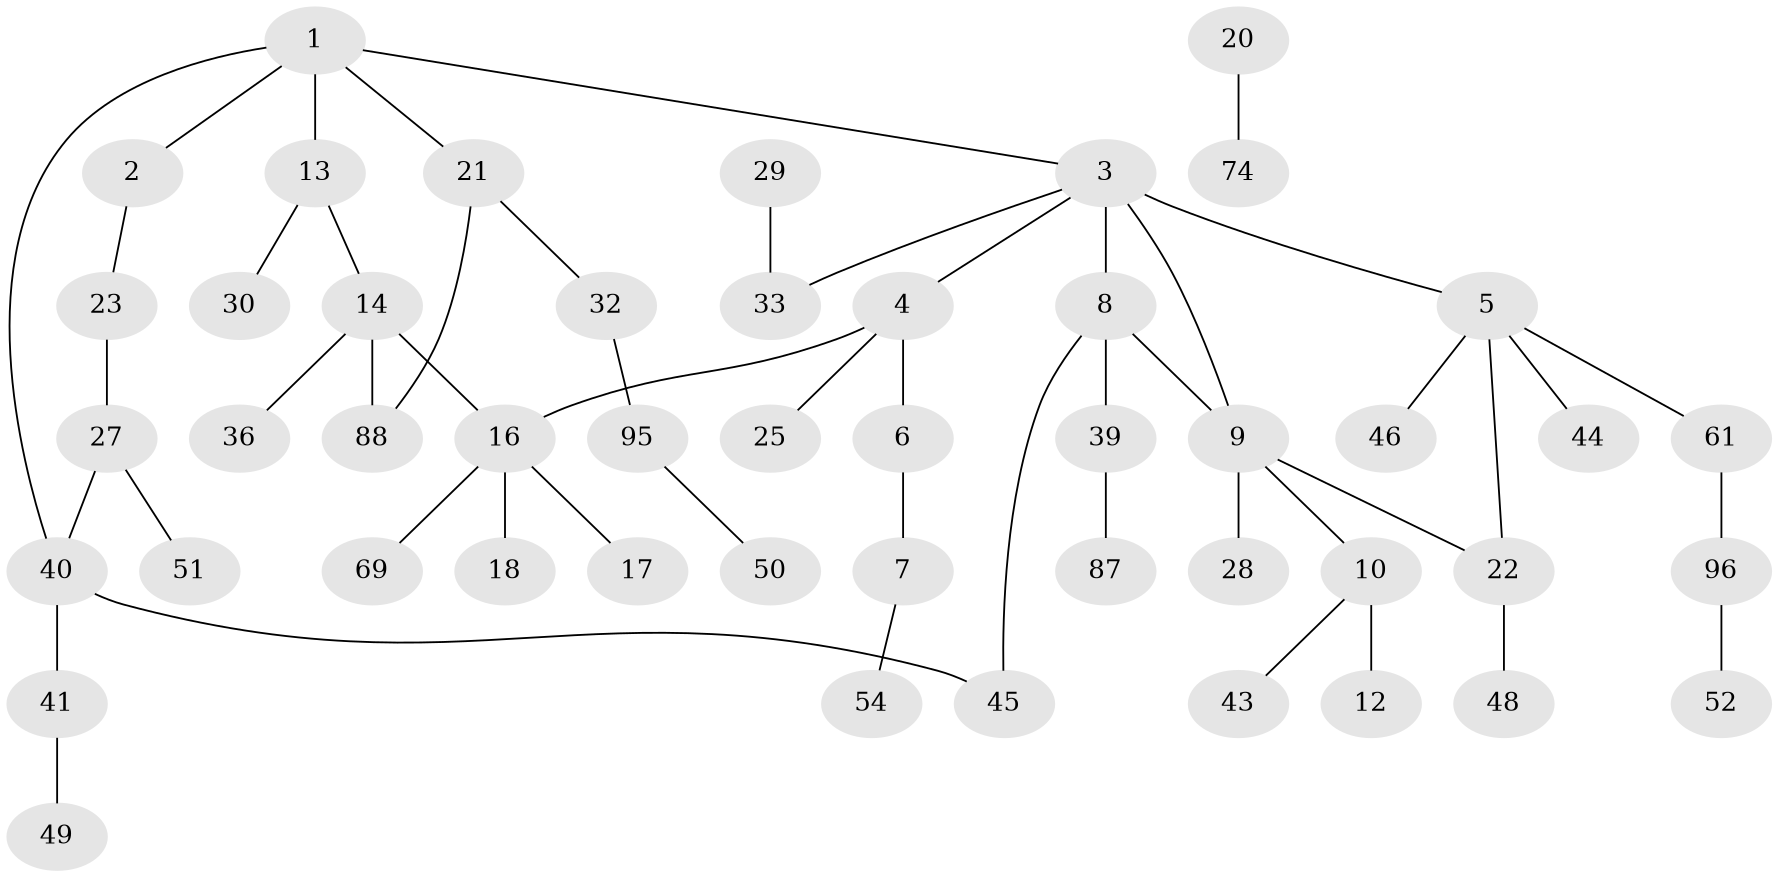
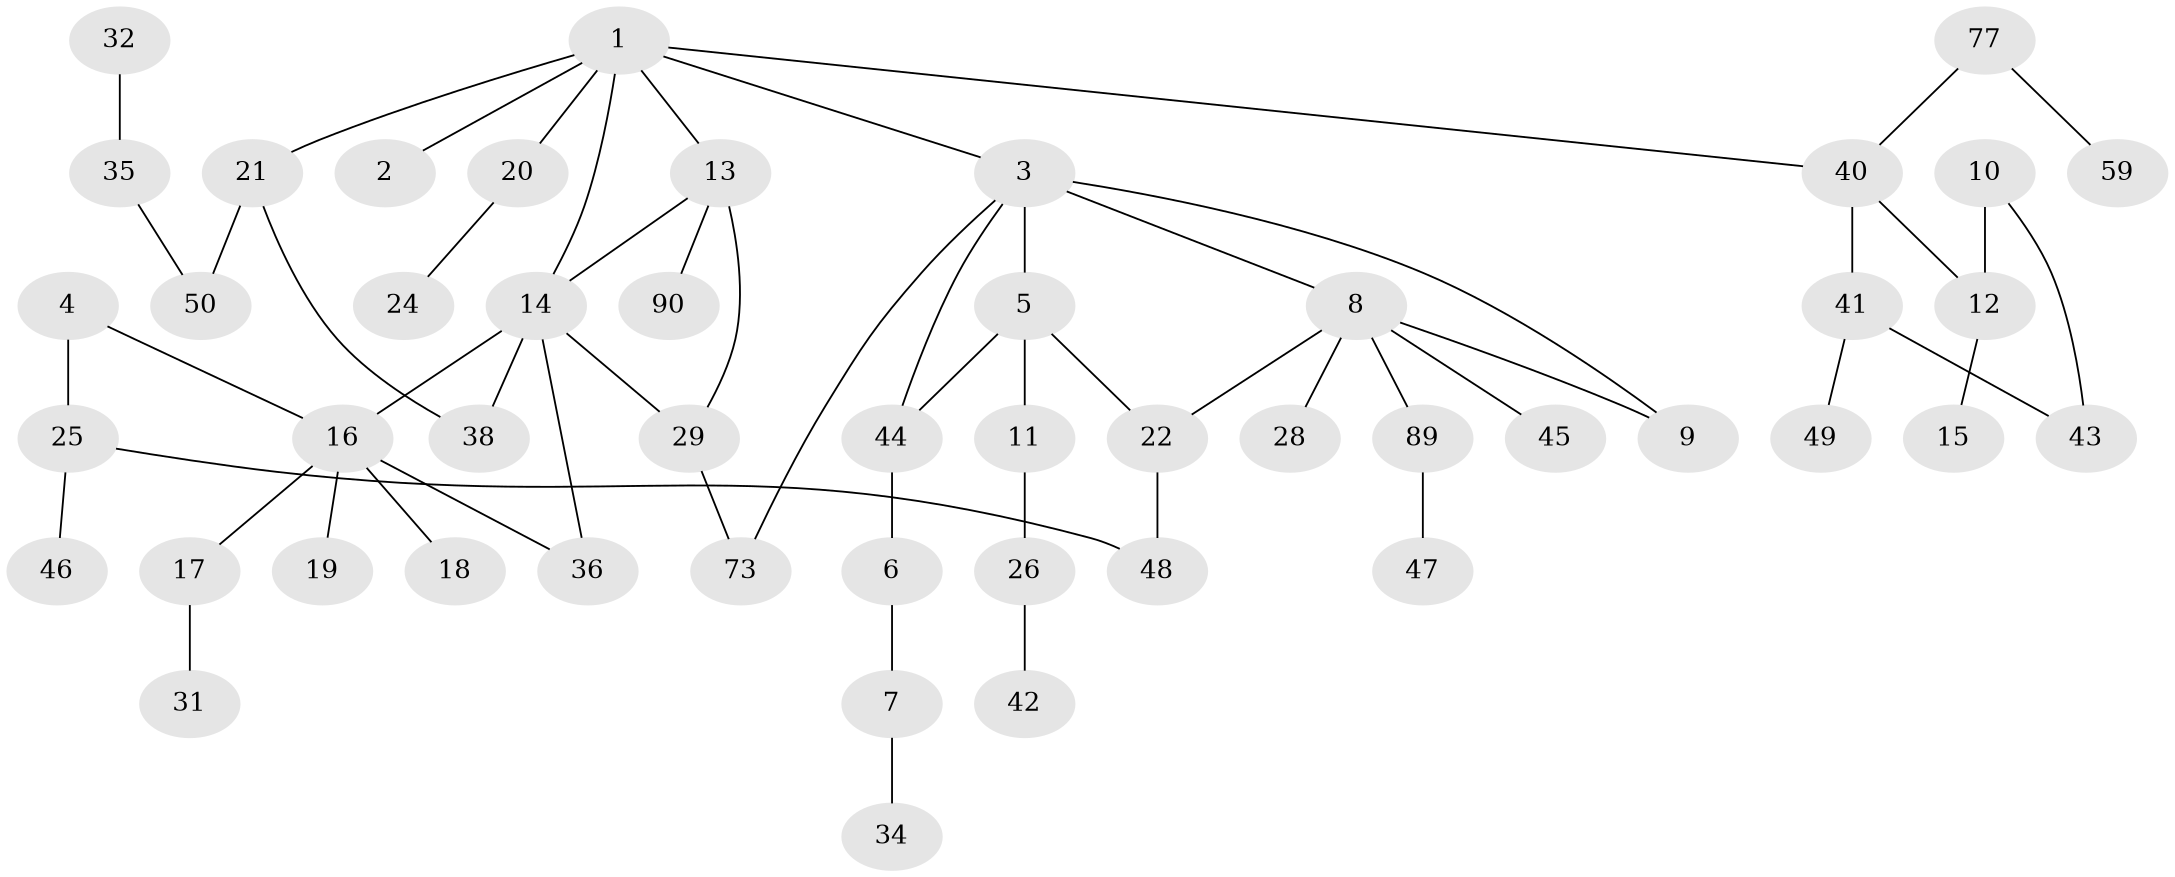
none -> (569, 107)
(1239, 173) -> (404, 306)
none -> (593, 177)
(540, 239) -> (227, 240)
(1004, 240) -> (944, 301)
(107, 306) -> none
(240, 306) -> (669, 306)
(770, 306) -> (741, 571)
none -> (739, 309)
none -> (1957, 366)
(903, 372) -> (892, 510)
(1437, 372) -> (63, 505)
none -> (613, 373)
(107, 439) -> (1985, 41)
(372, 439) -> (479, 439)
(638, 439) -> (120, 173)
(1106, 439) -> (1423, 439)
(1721, 439) -> (1025, 439)
none -> (1954, 439)
none -> (620, 486)
none -> (465, 505)
(1239, 505) -> (1323, 372)
(1305, 505) -> none
(1371, 505) -> (1257, 372)
(190, 571) -> (2118, 173)
(372, 571) -> (323, 571)
(1106, 571) -> (1423, 571)
(1721, 571) -> (1025, 571)
(531, 638) -> (1918, 239)
none -> (190, 704)
(872, 704) -> (892, 837)
(1721, 704) -> (1025, 704)
